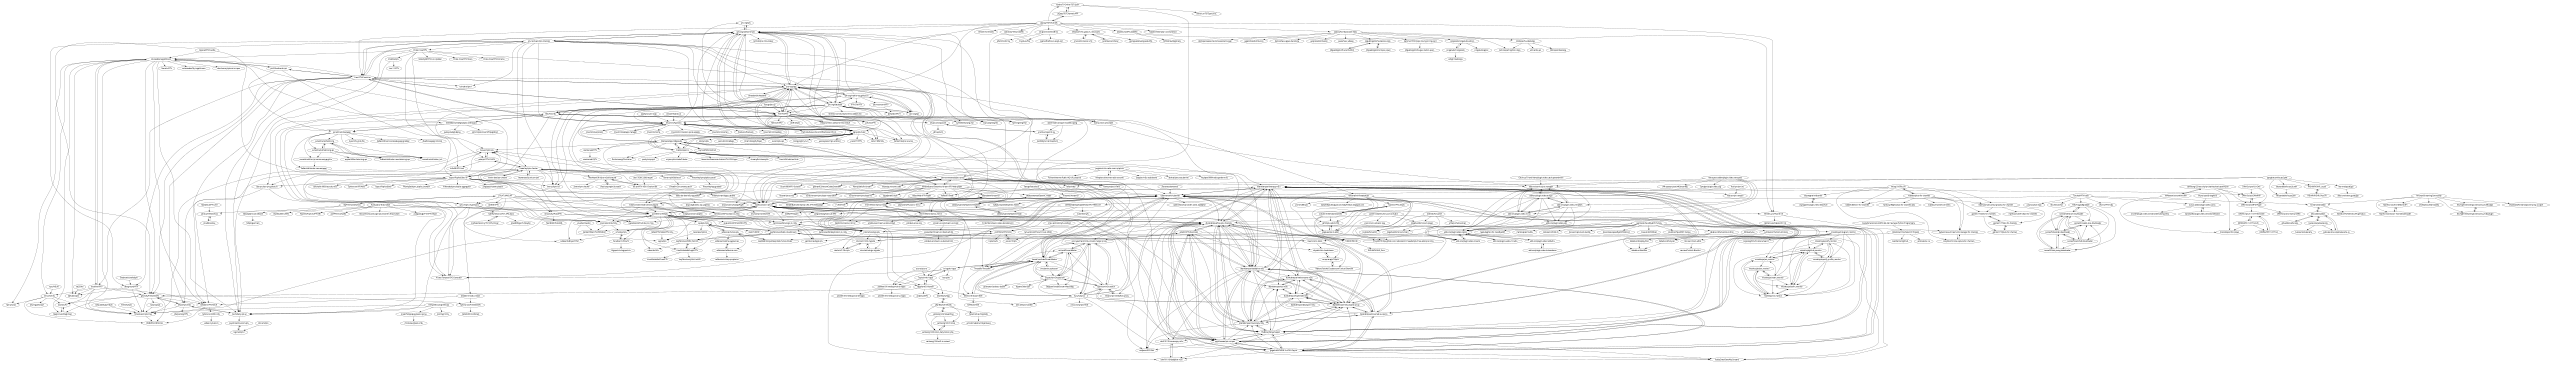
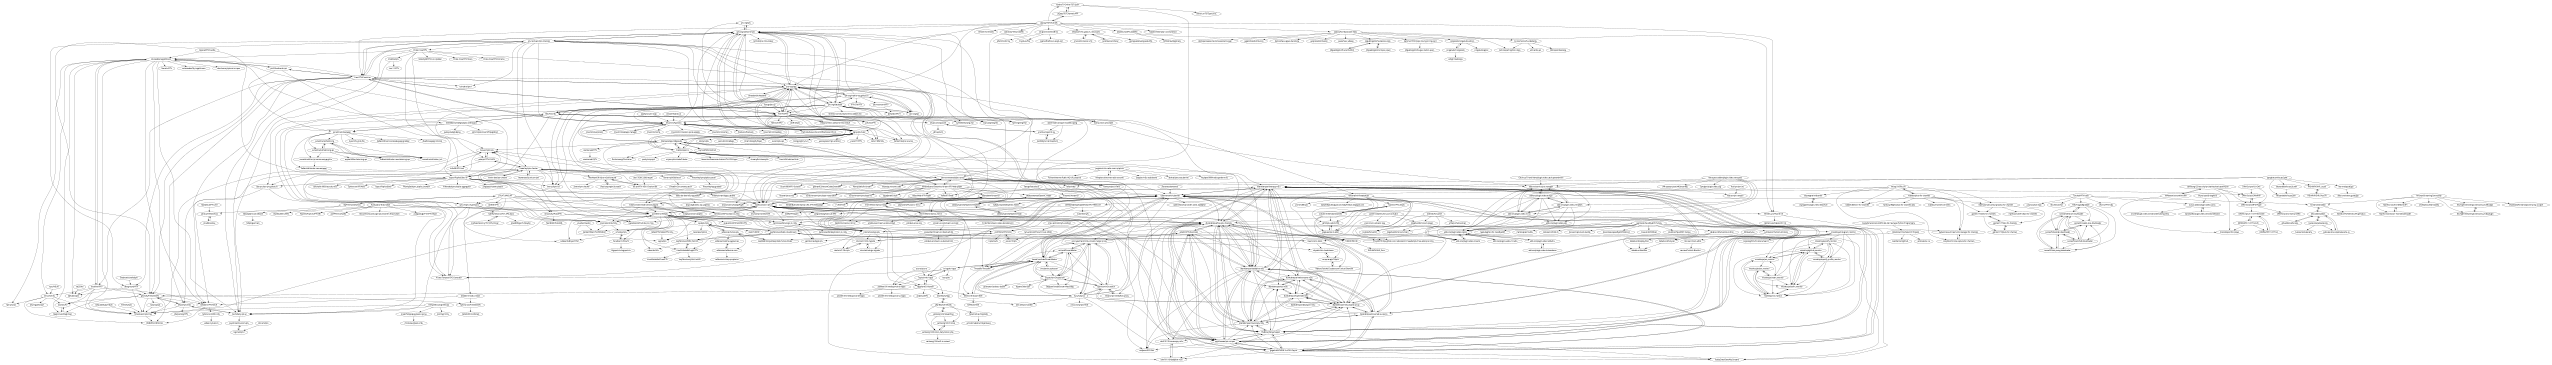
(1526, 41) -> (1526, 41)
